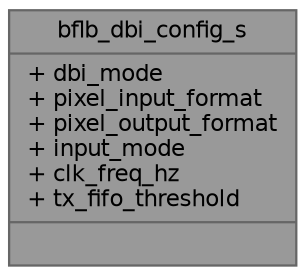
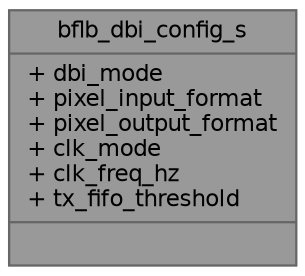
(107, 149) -> (95, 149)
